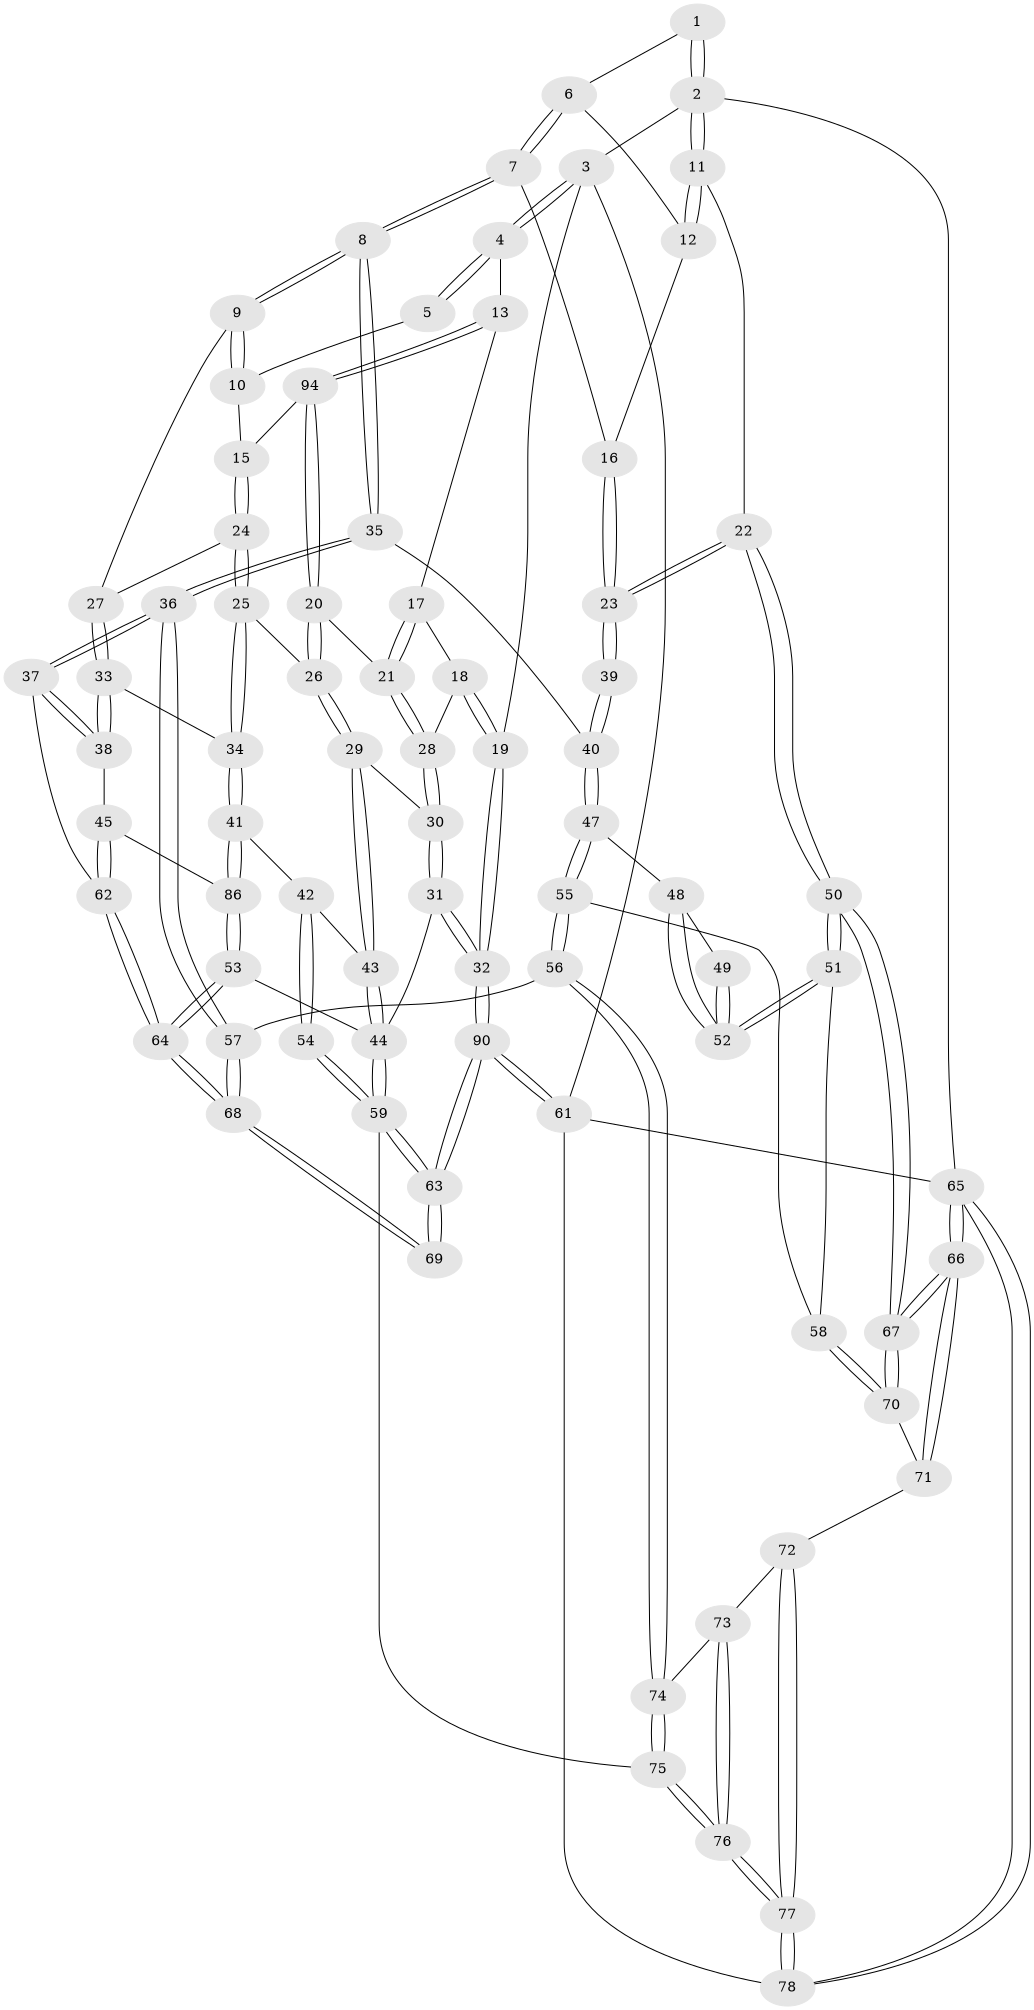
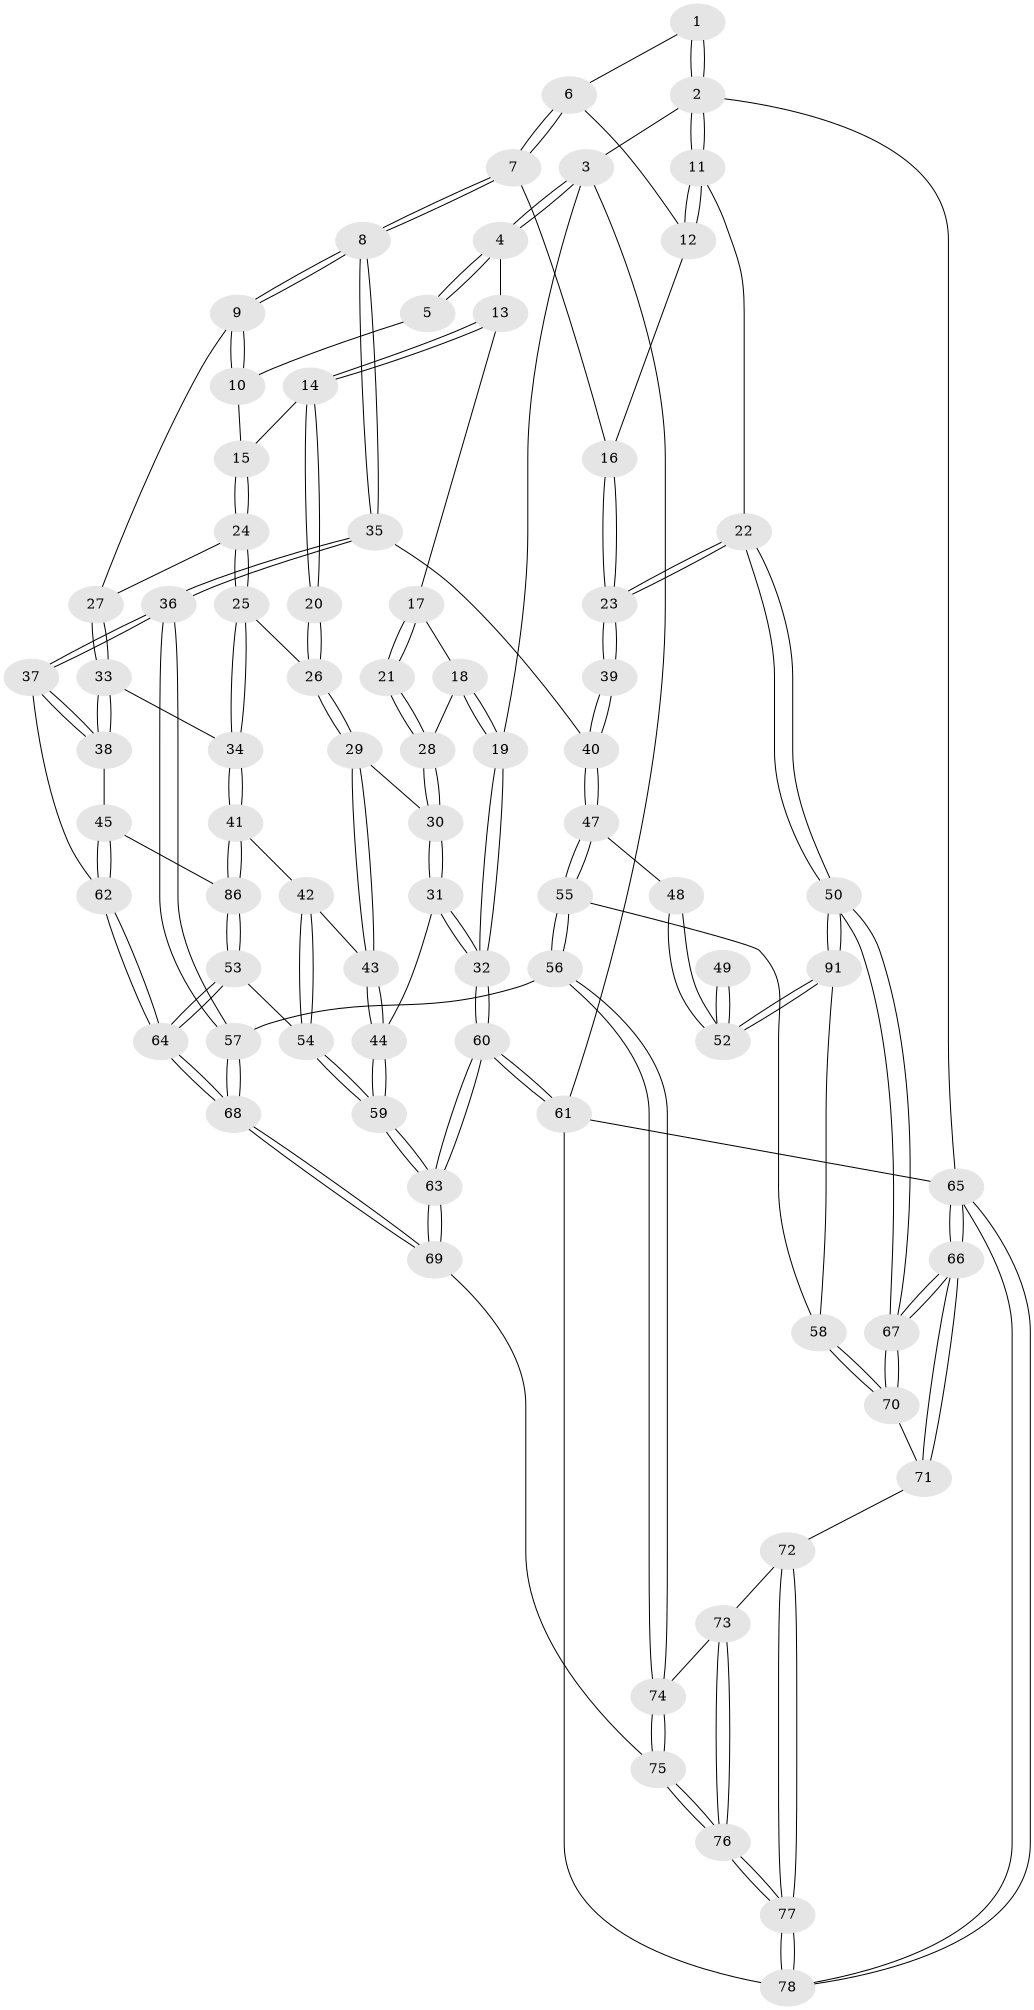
(310, 386) -> (310, 386)
(351, 641) -> none
(704, 939) -> none
(834, 969) -> (834, 969)
(293, 999) -> (270, 1005)
(482, 1041) -> (482, 1041)
(379, 1536) -> (526, 1521)
